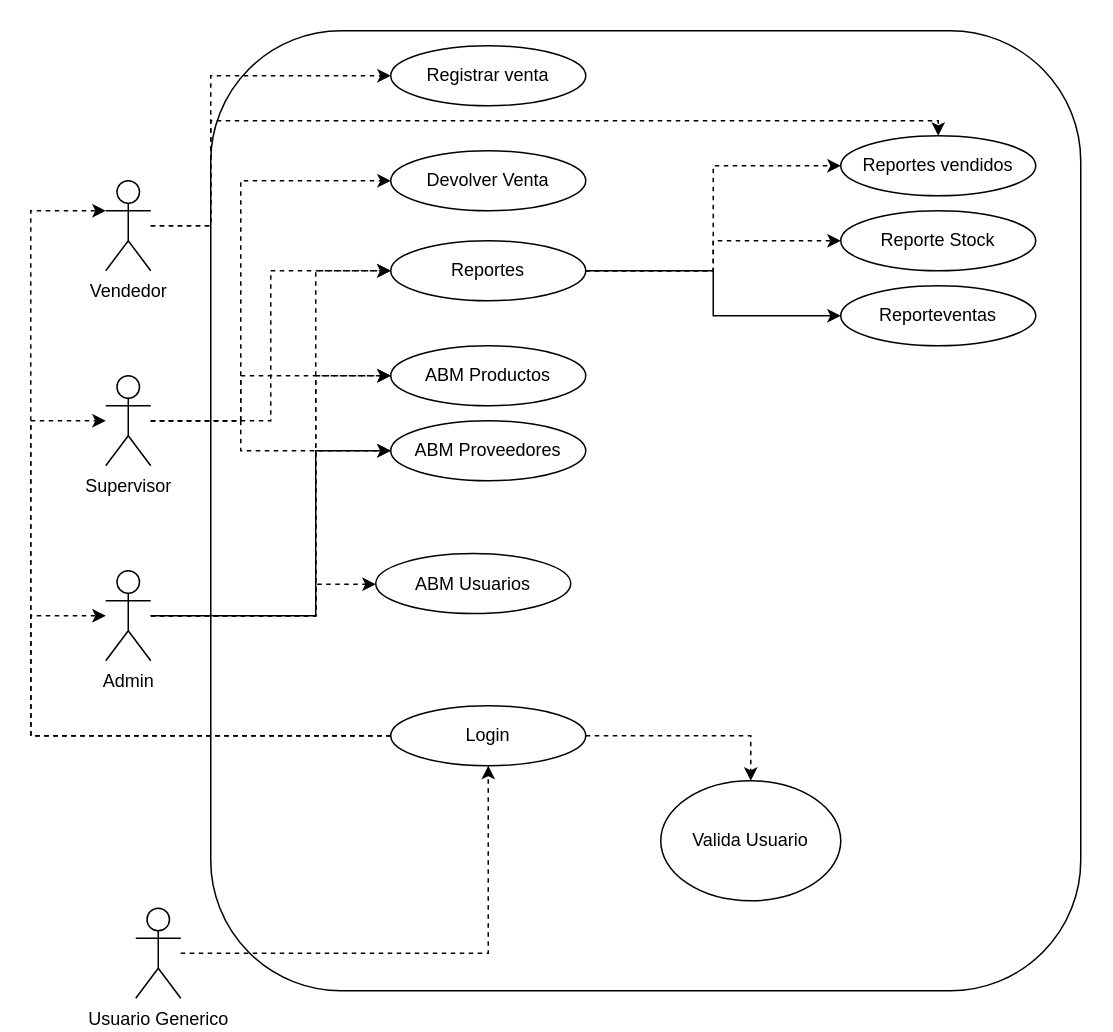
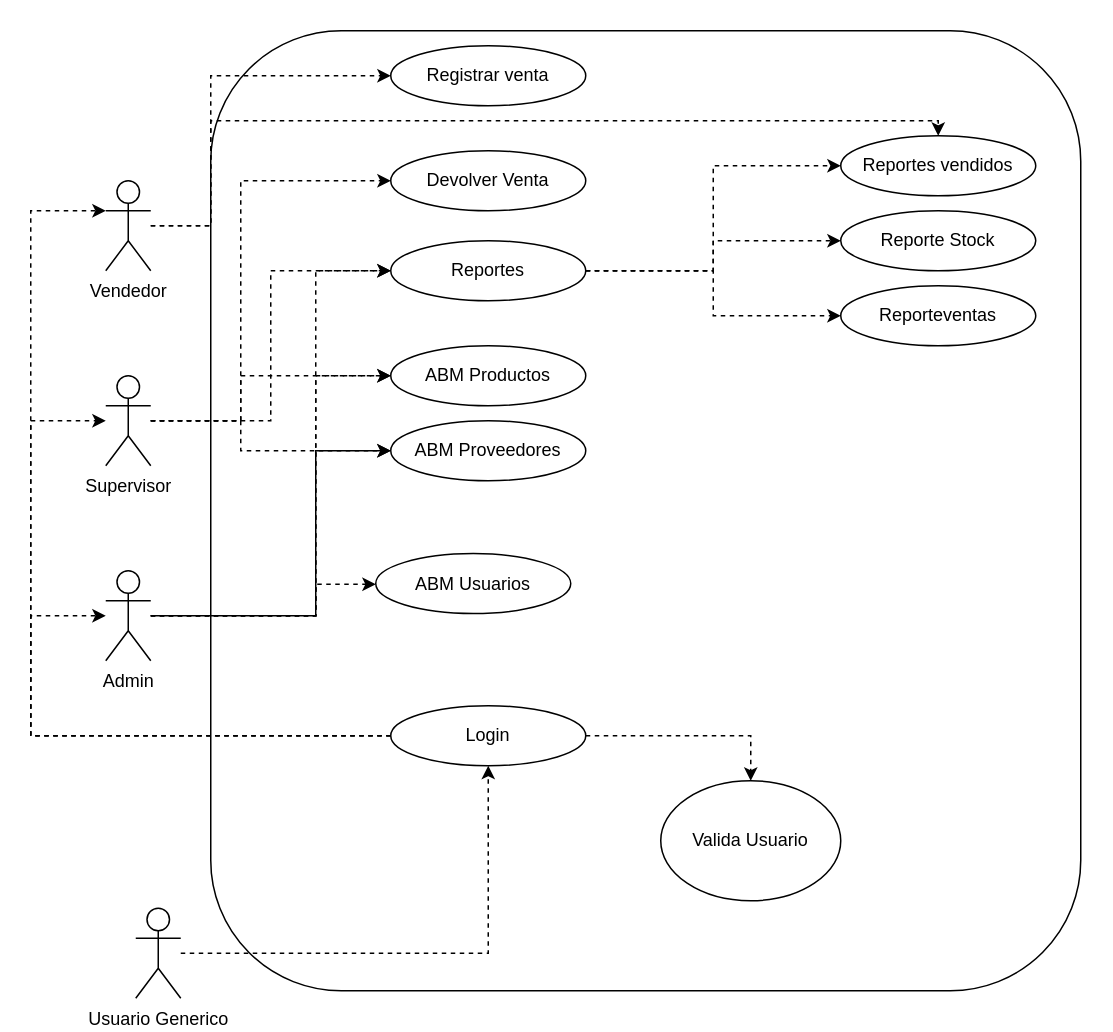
(750, 316) -> (750, 316)
